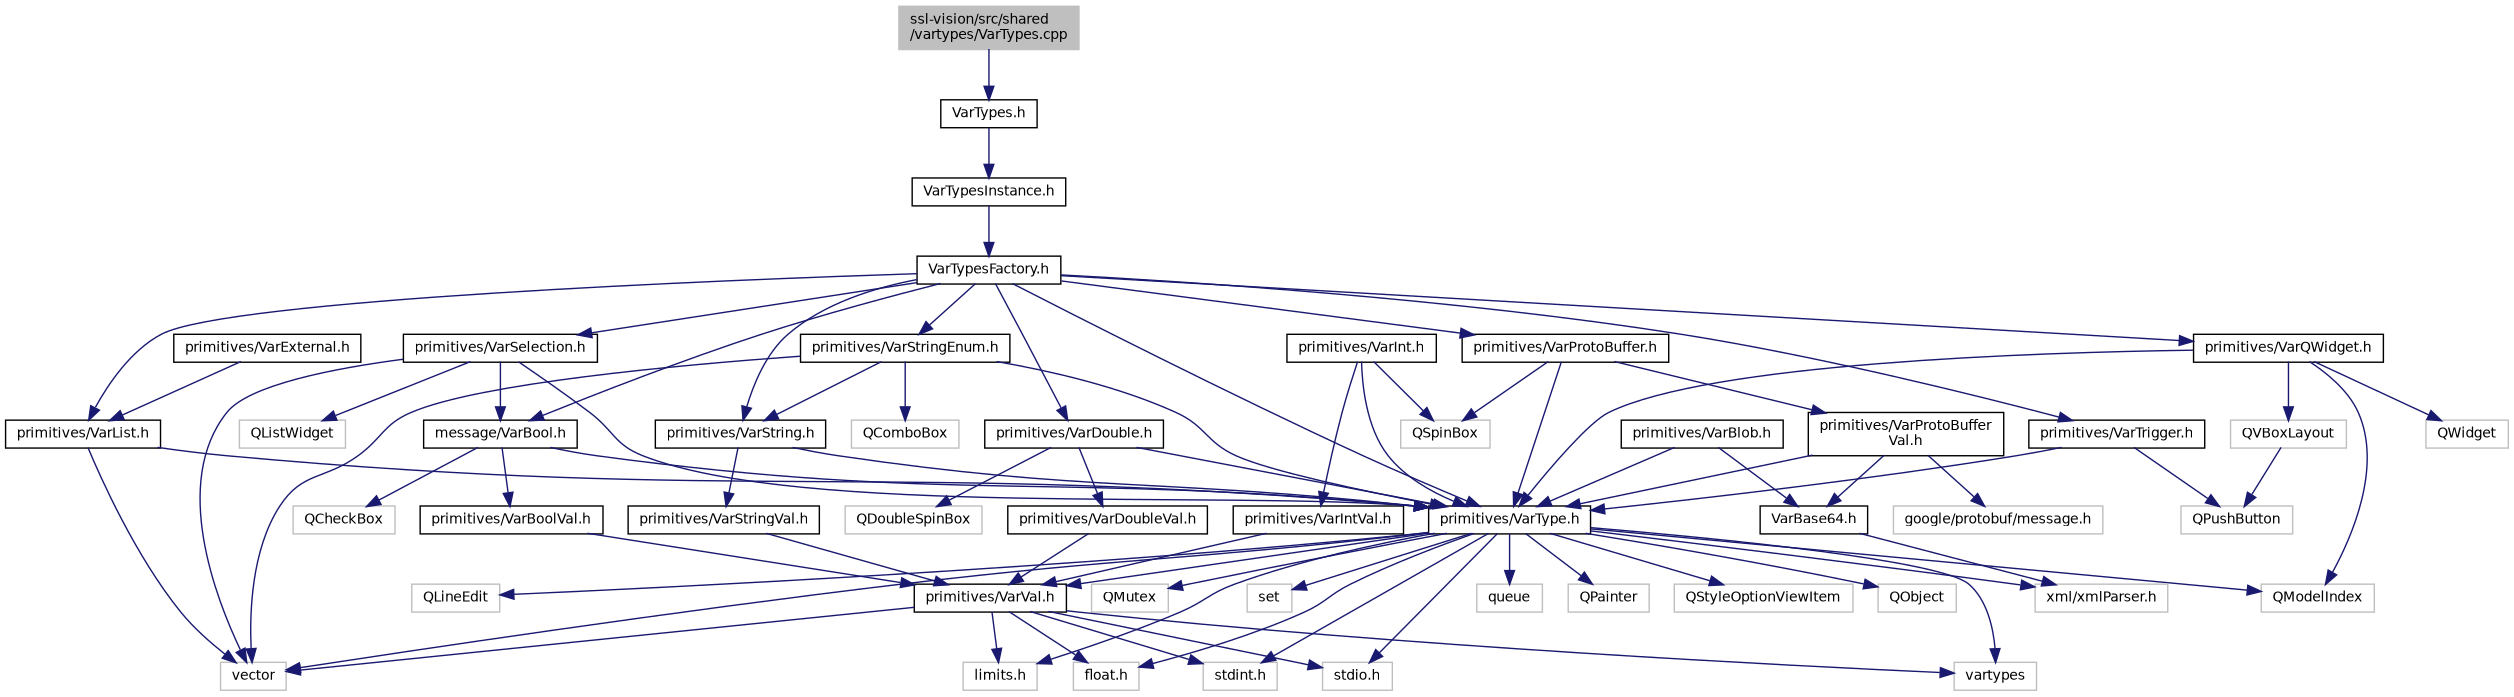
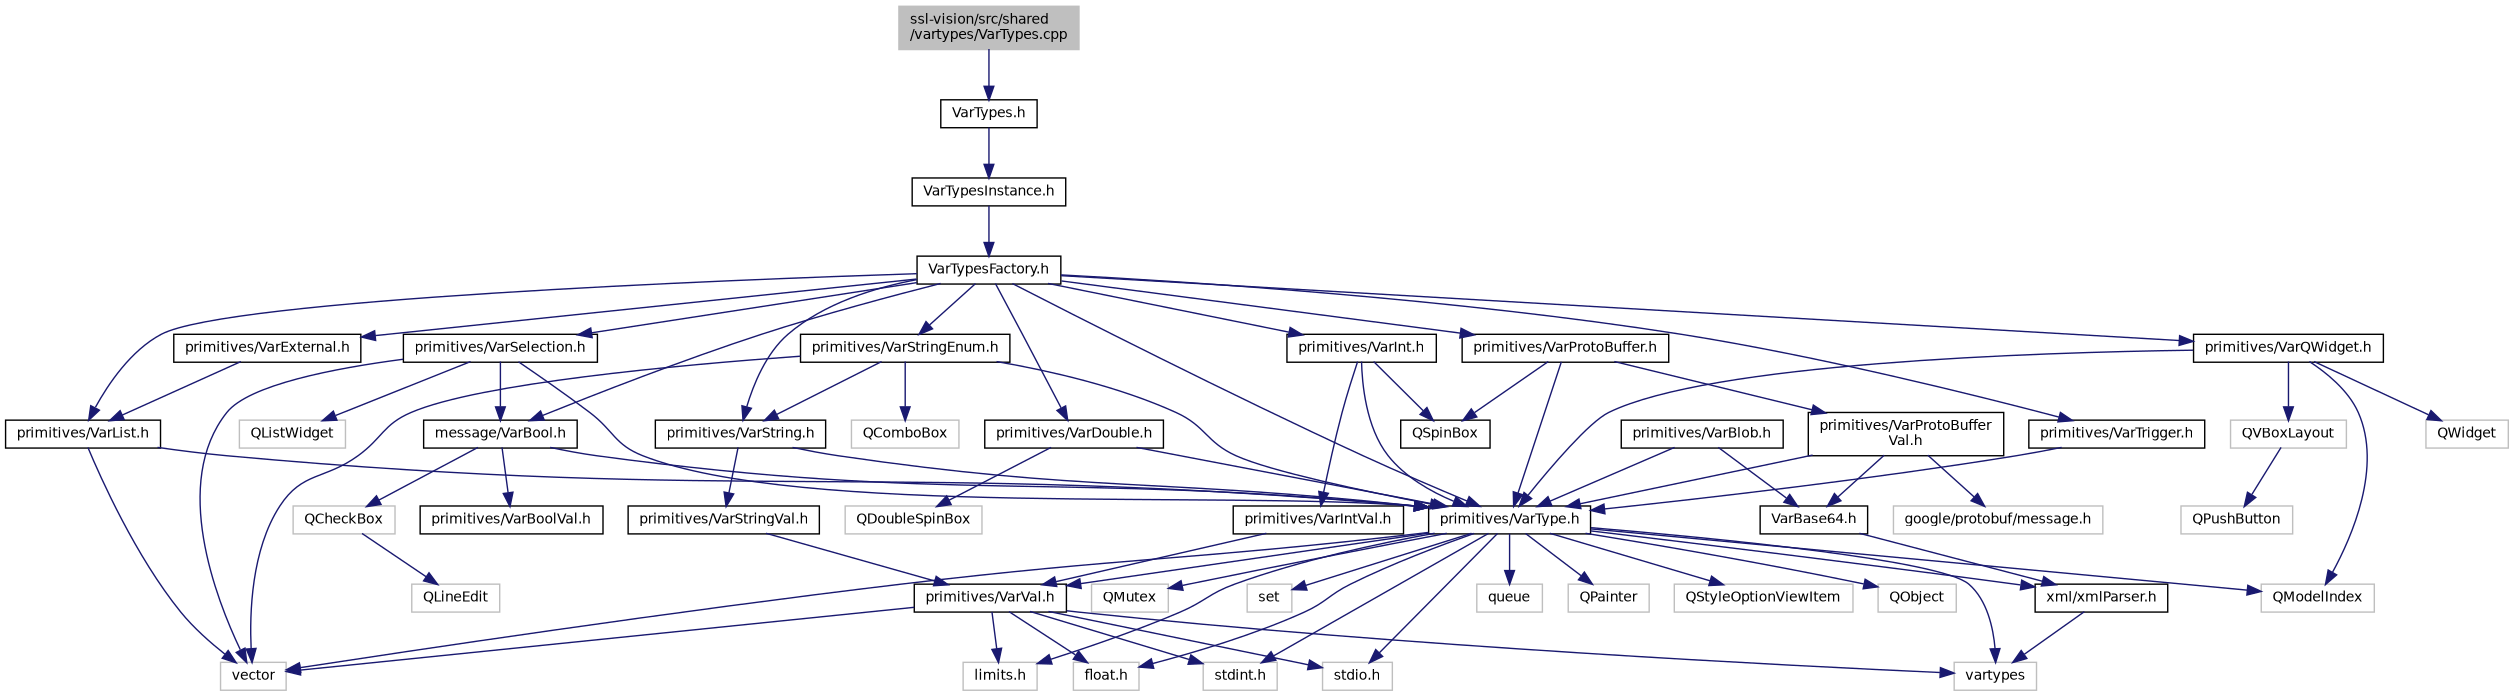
none -> (646, 307)
none -> (1168, 308)
(1445, 434) -> (1445, 434)
(2171, 473) -> none
(1108, 520) -> none
(744, 558) -> none
(812, 579) -> (394, 555)
(2101, 598) -> (2101, 598)
none -> (2054, 633)
